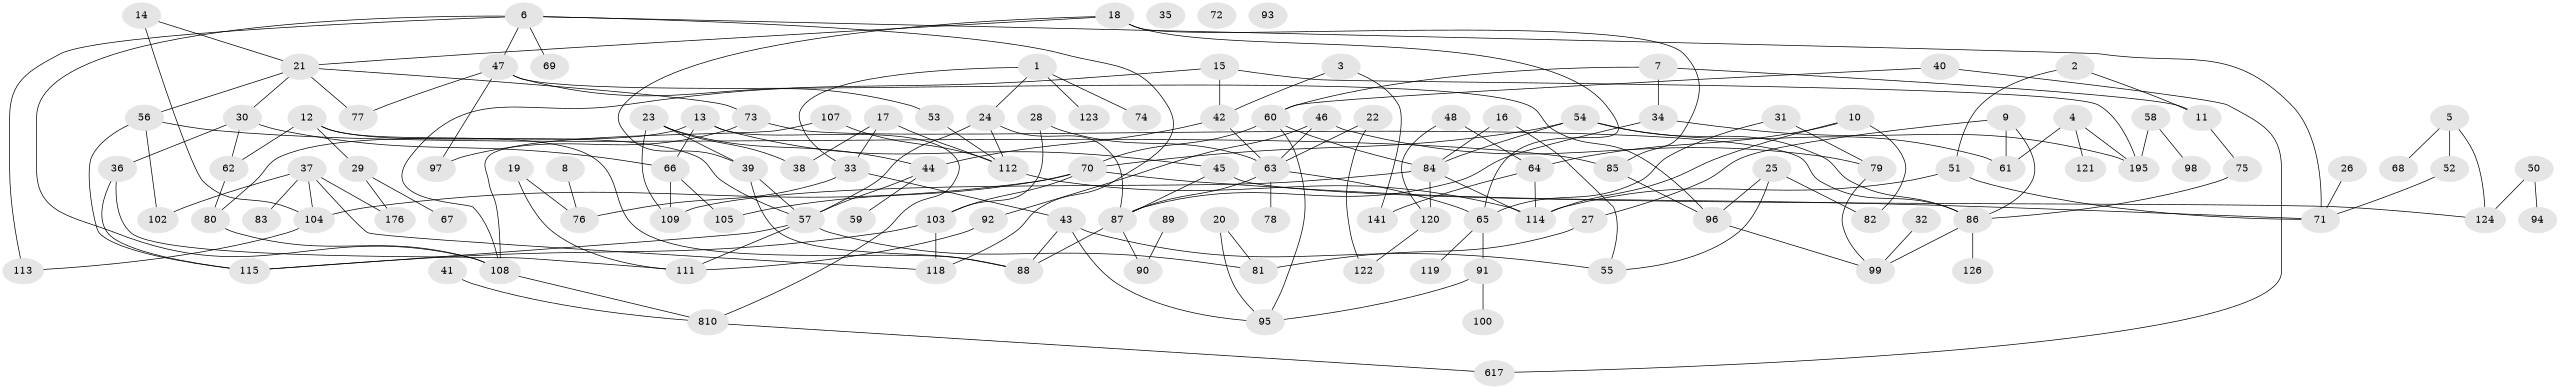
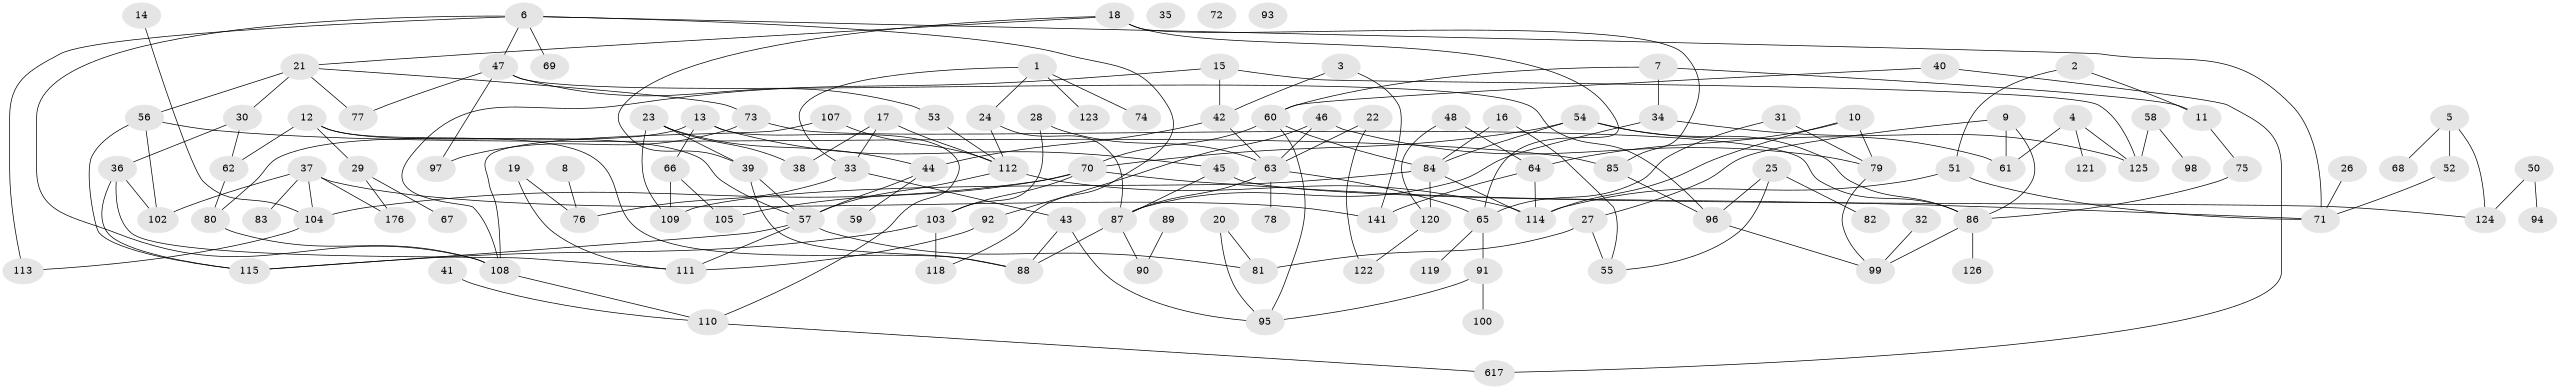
(221, 41) -> none
(455, 148) -> none
(1905, 164) -> (1866, 143)
(893, 165) -> (904, 190)
(2139, 169) -> (2139, 169)
none -> (138, 194)
(527, 246) -> (865, 205)
(1321, 256) -> (1598, 245)
(708, 322) -> (708, 322)
